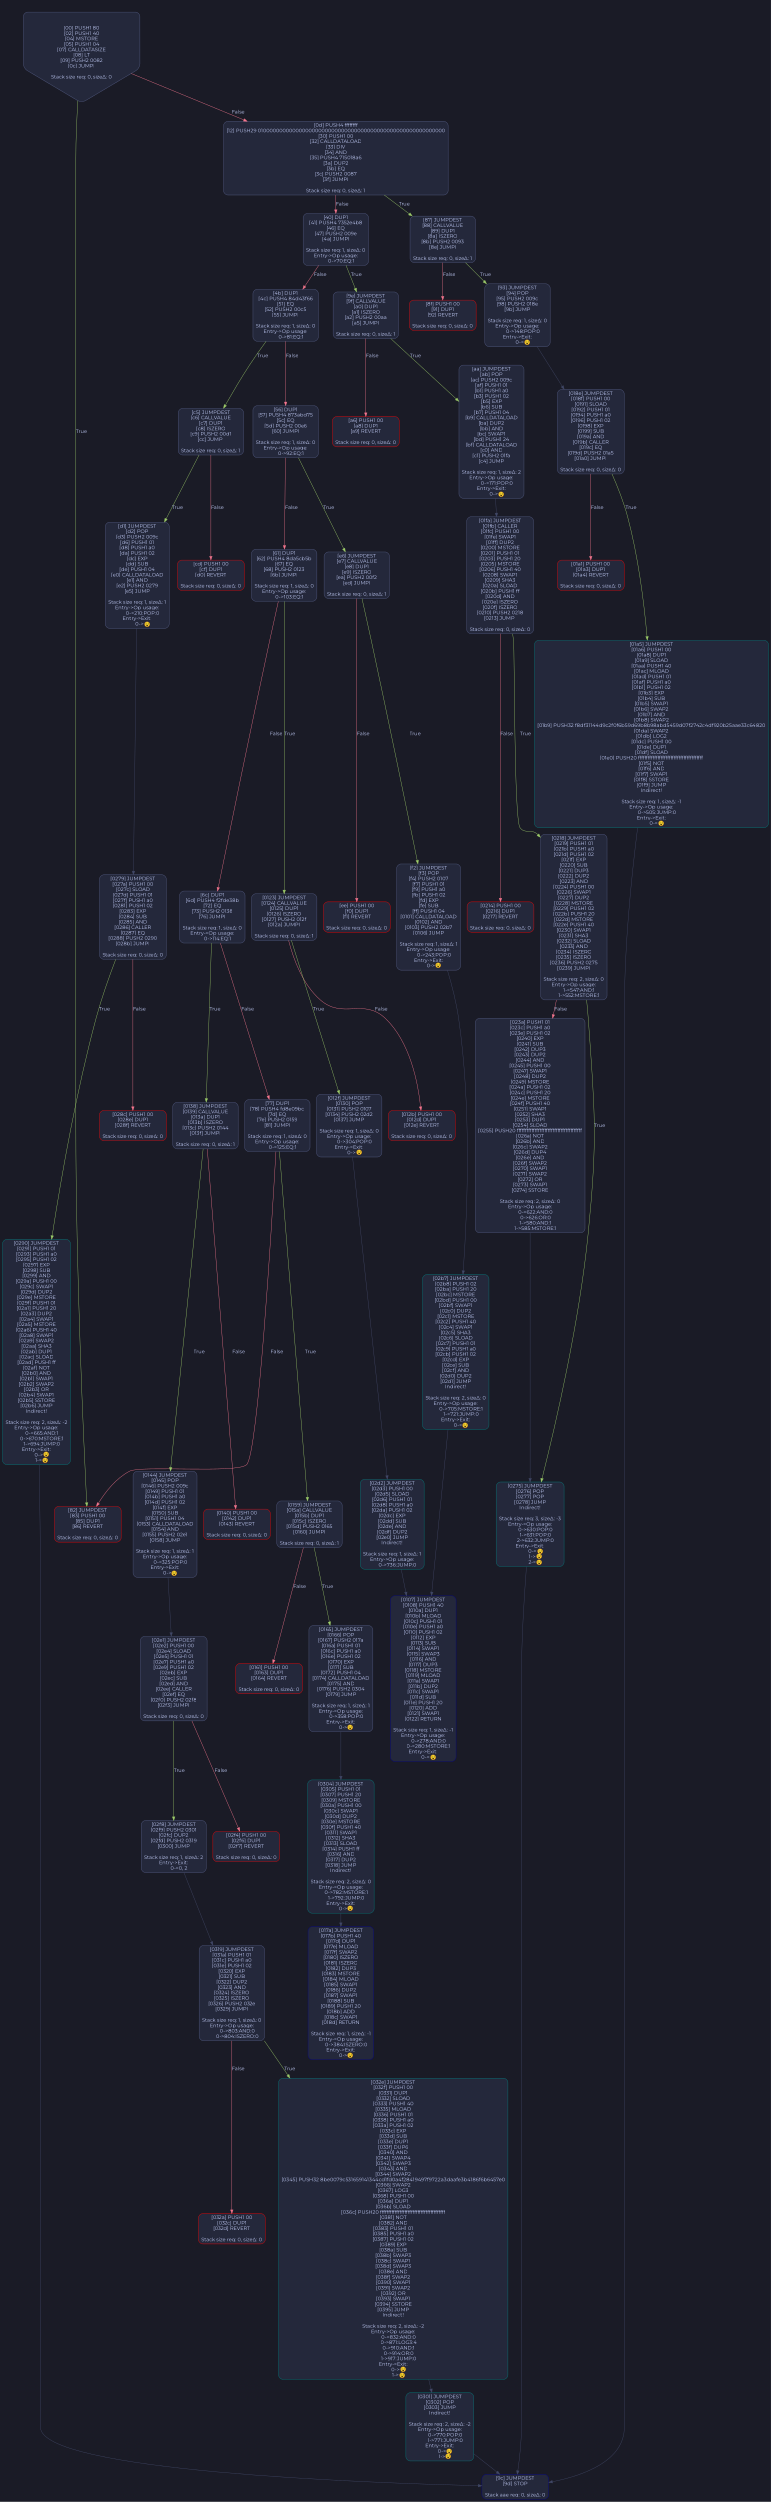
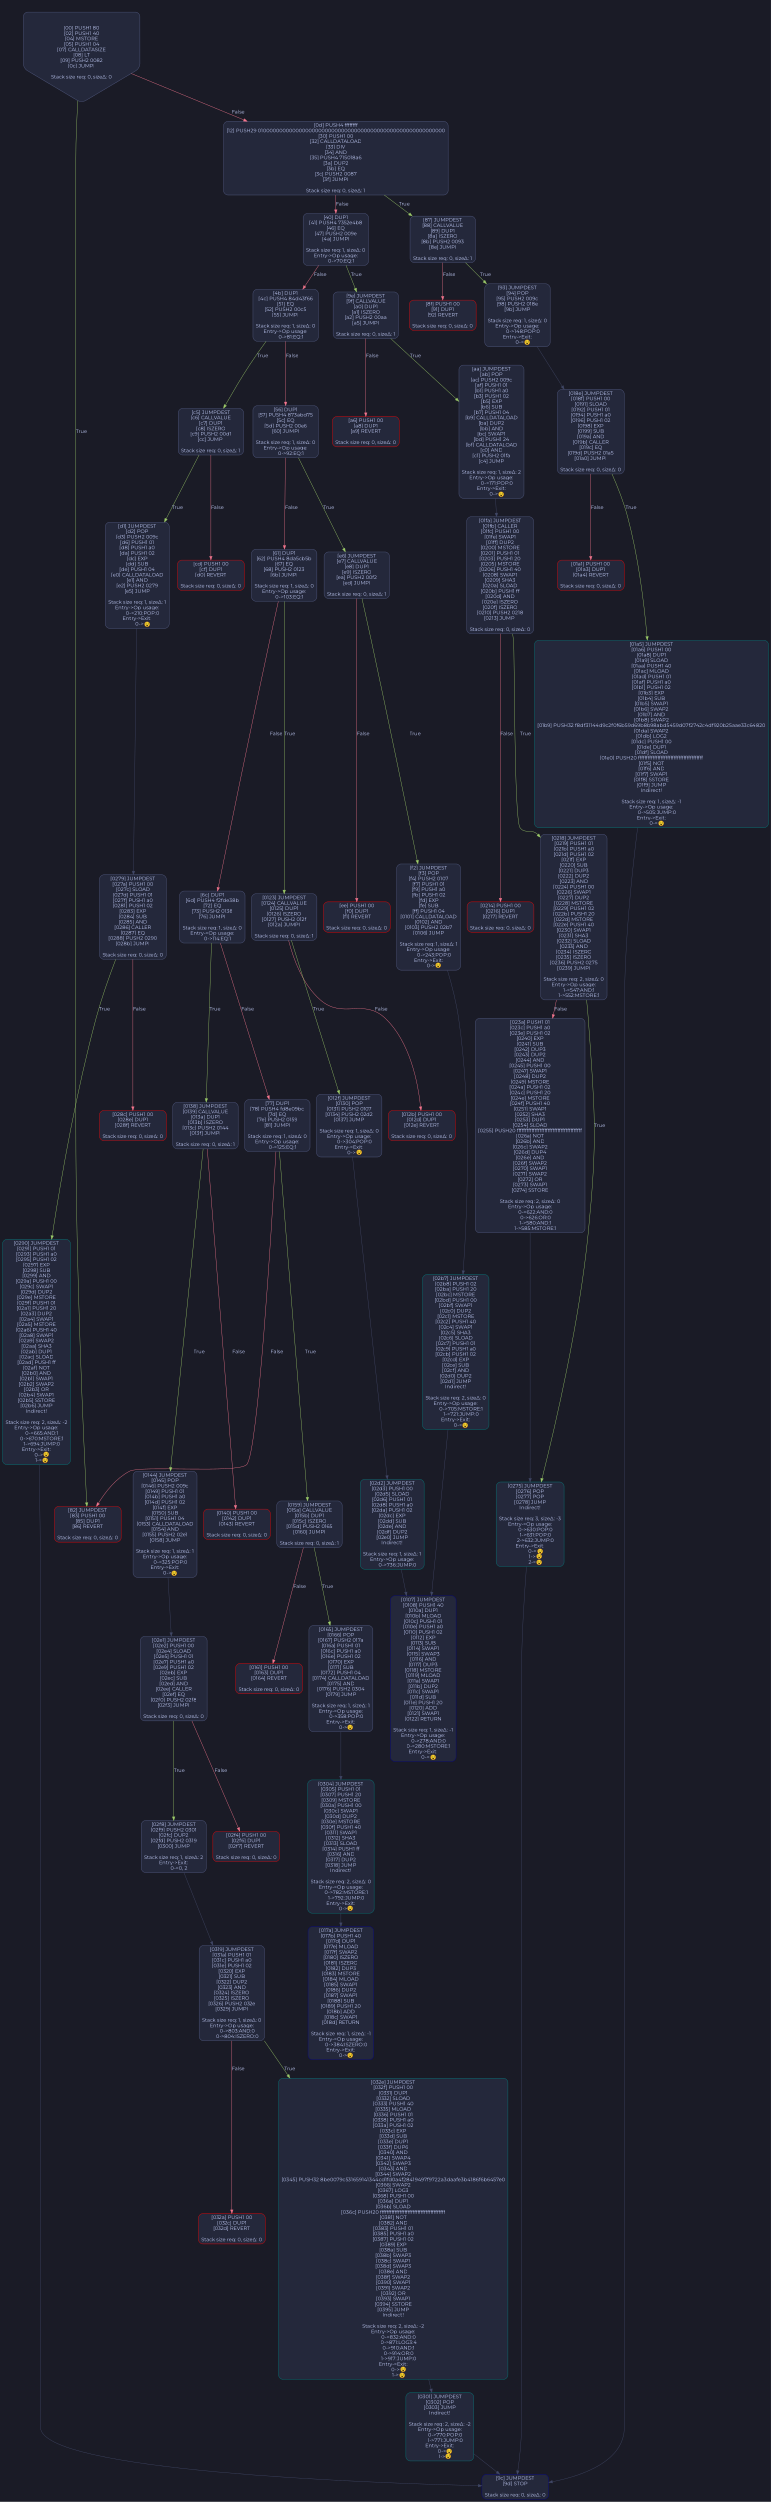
(515, 2487) -> (515, 2487)
